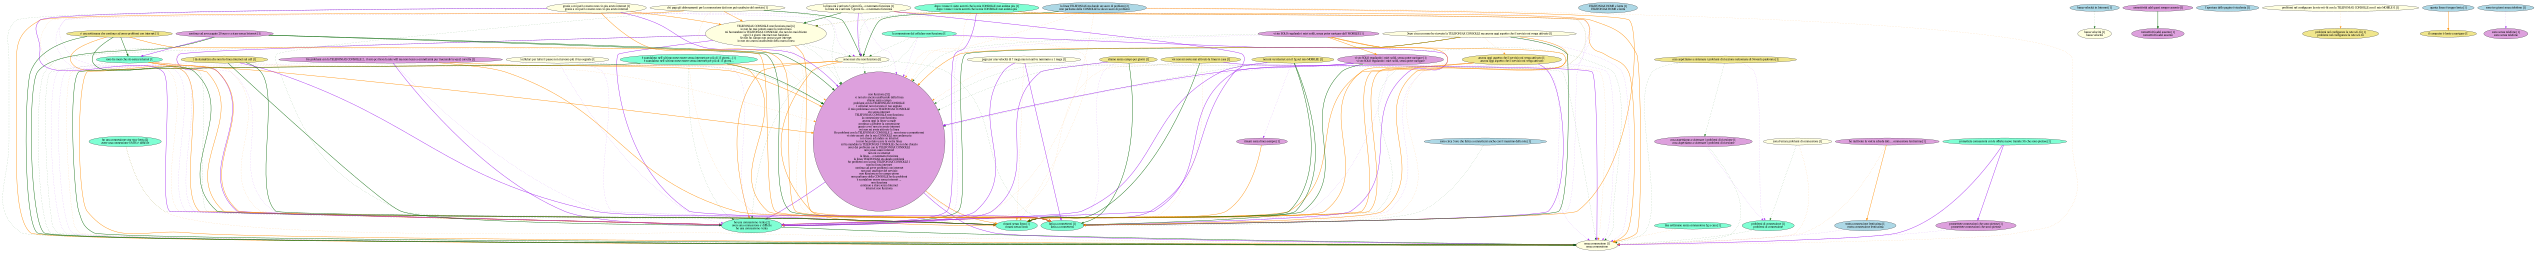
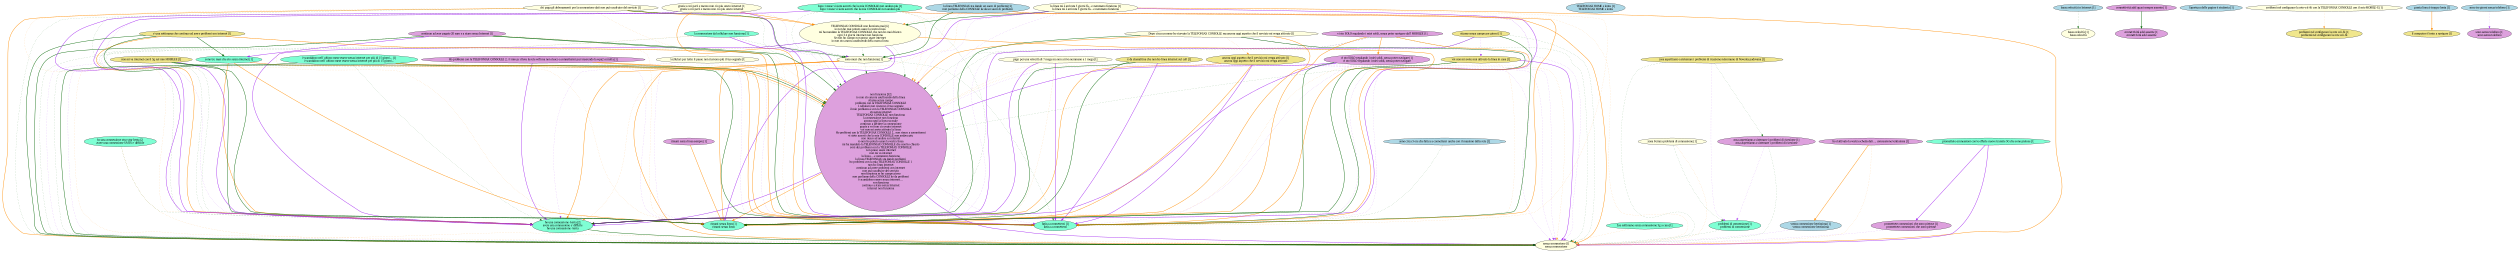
(1278, 100) -> (682, 243)
(1099, 164) -> (1481, 46)
